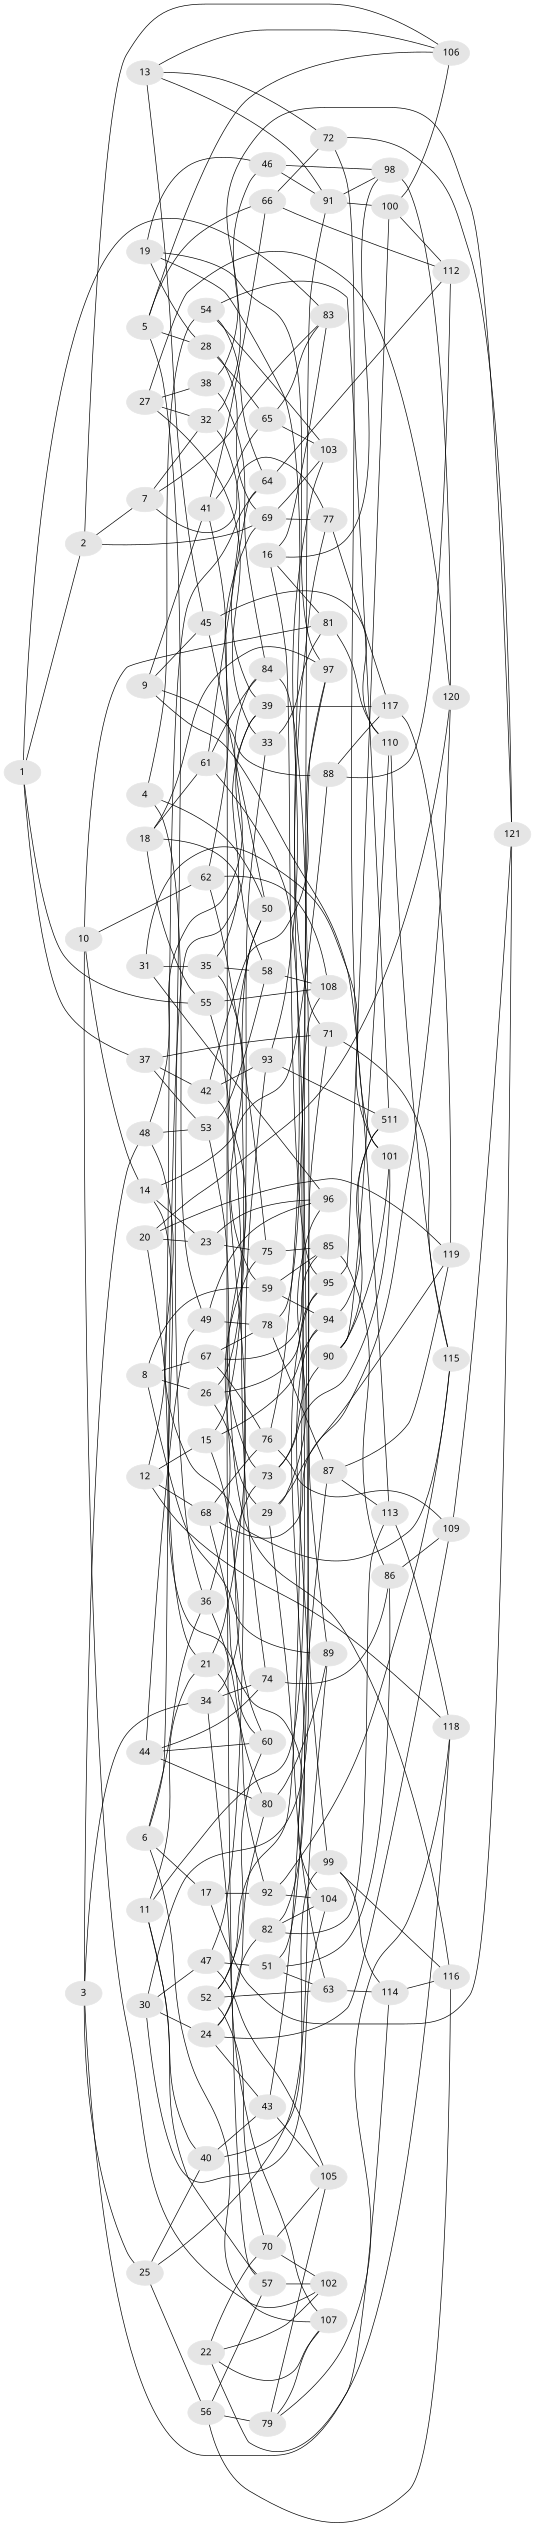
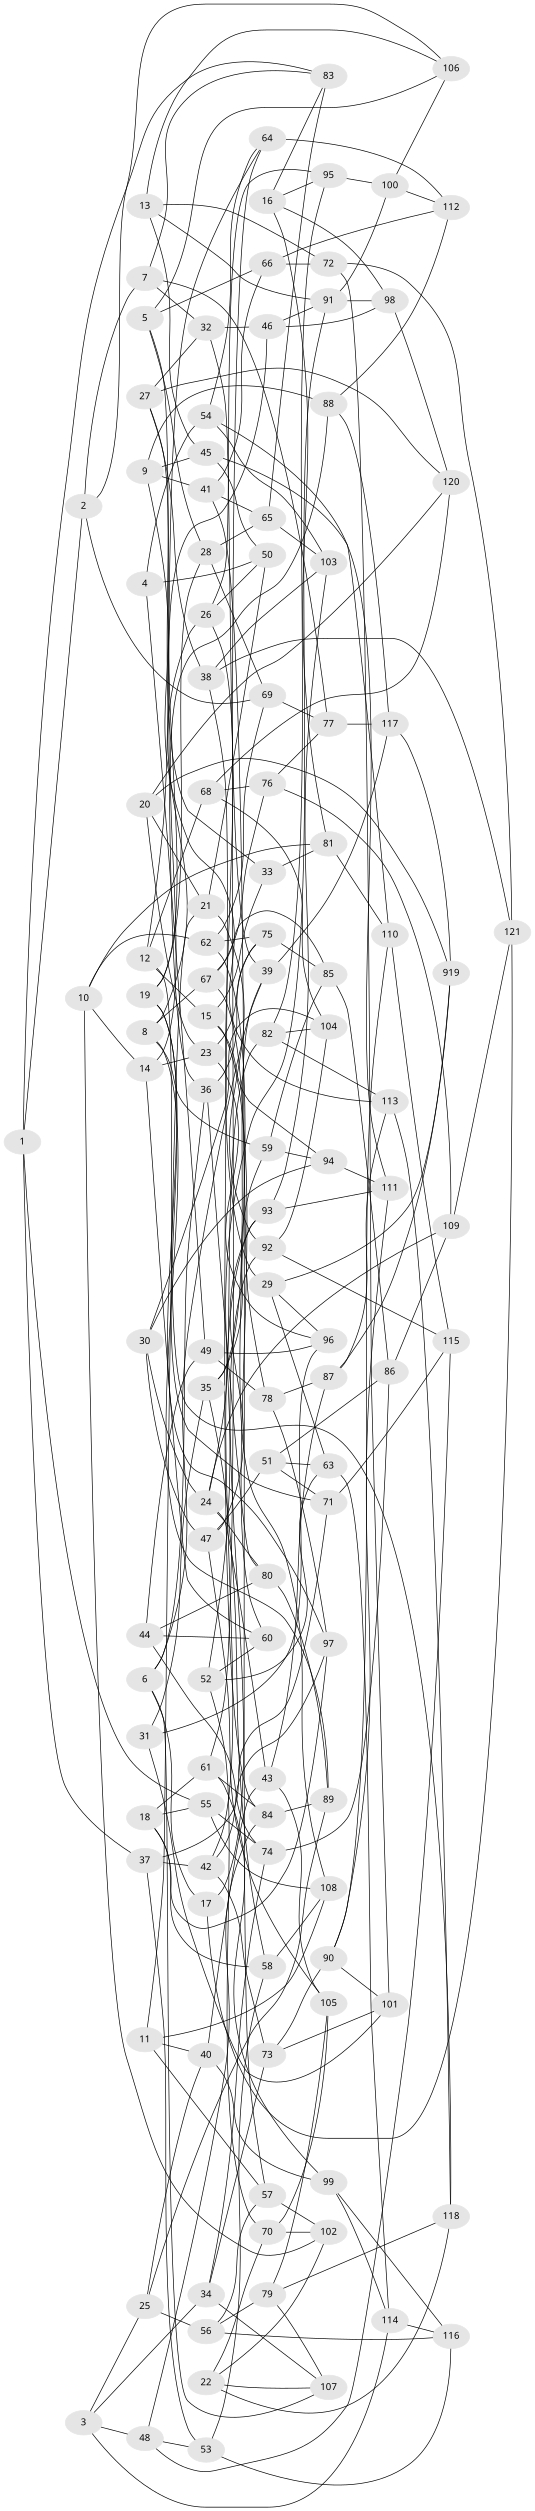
(293, 492) -> (263, 616)
(390, 1120) -> (390, 1188)
(451, 1255) -> (451, 973)
